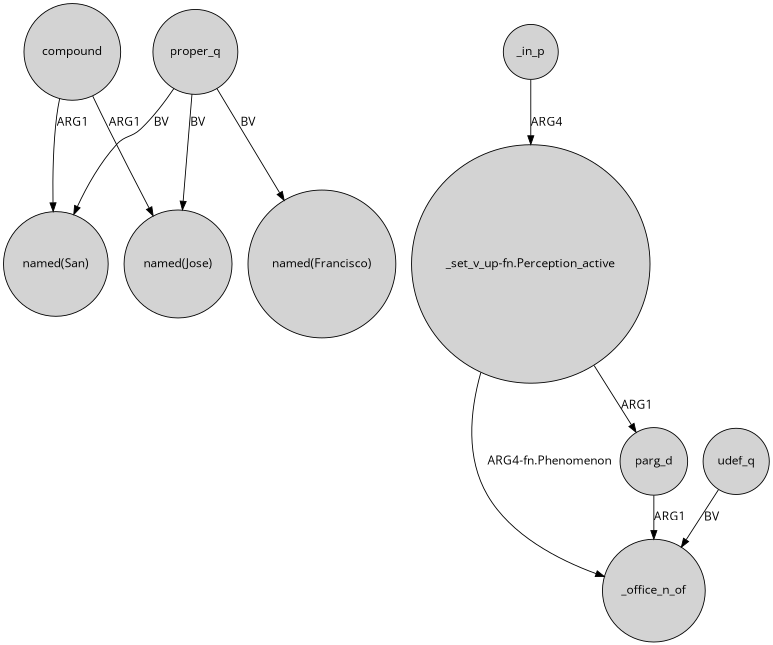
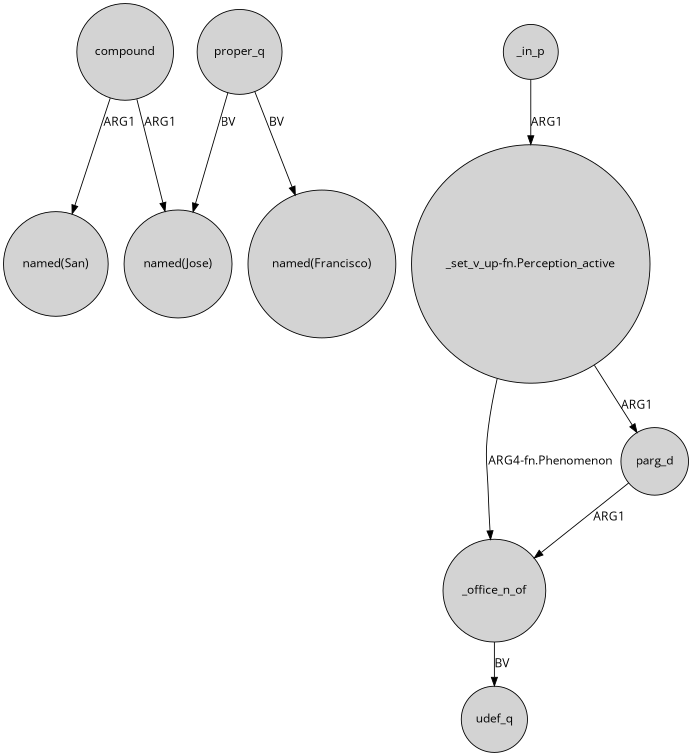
(547, 122) -> (547, 122)
(123, 139) -> none
(702, 515) -> (494, 660)
